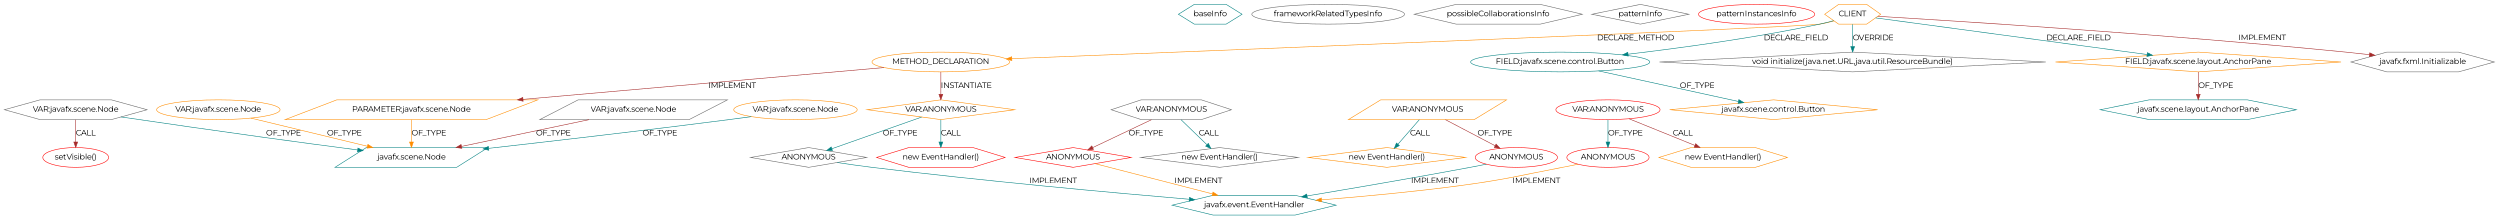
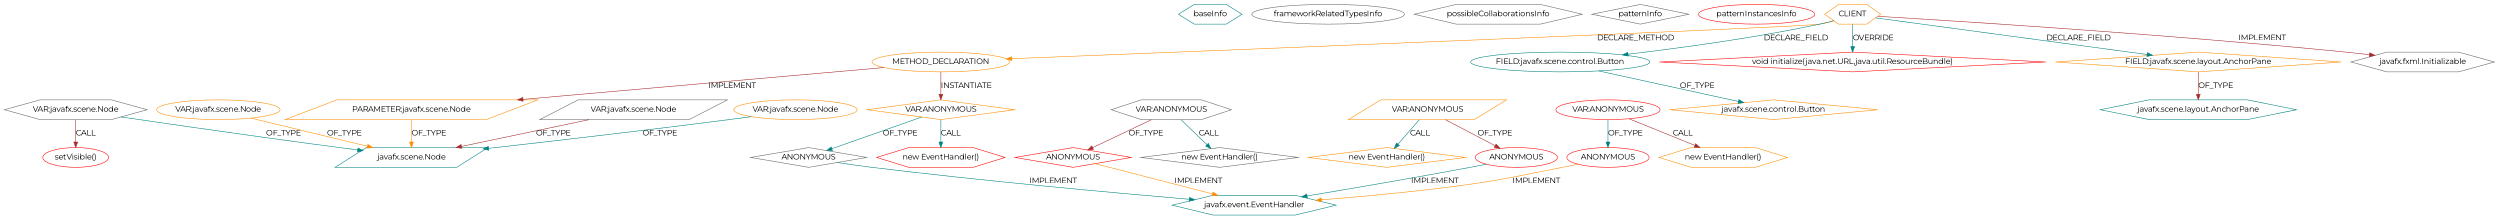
(1853, 62) -> (1853, 62)
